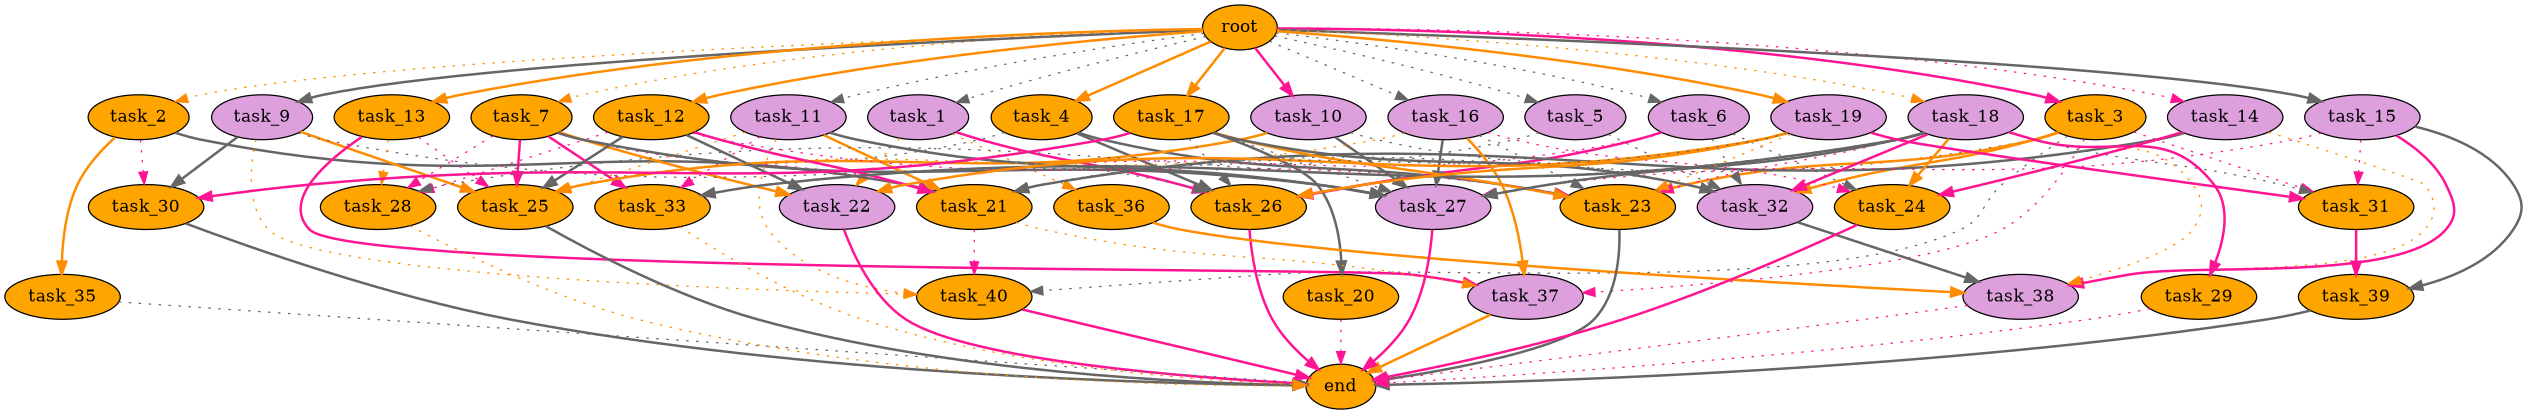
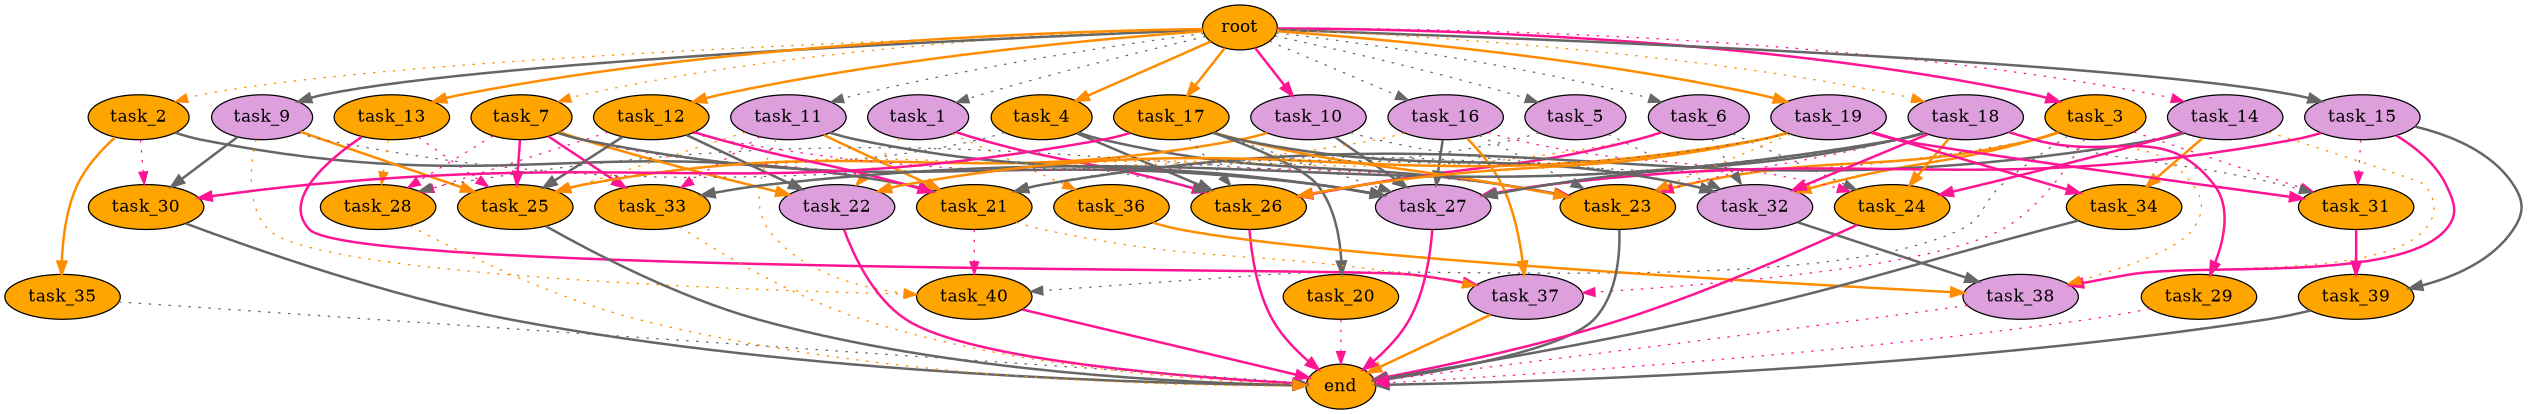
(1277, 164) -> (1277, 164)
(1992, 169) -> (1909, 169)
none -> (2124, 207)
